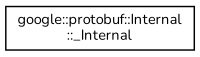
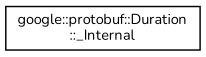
(100, 28) -> (103, 28)
